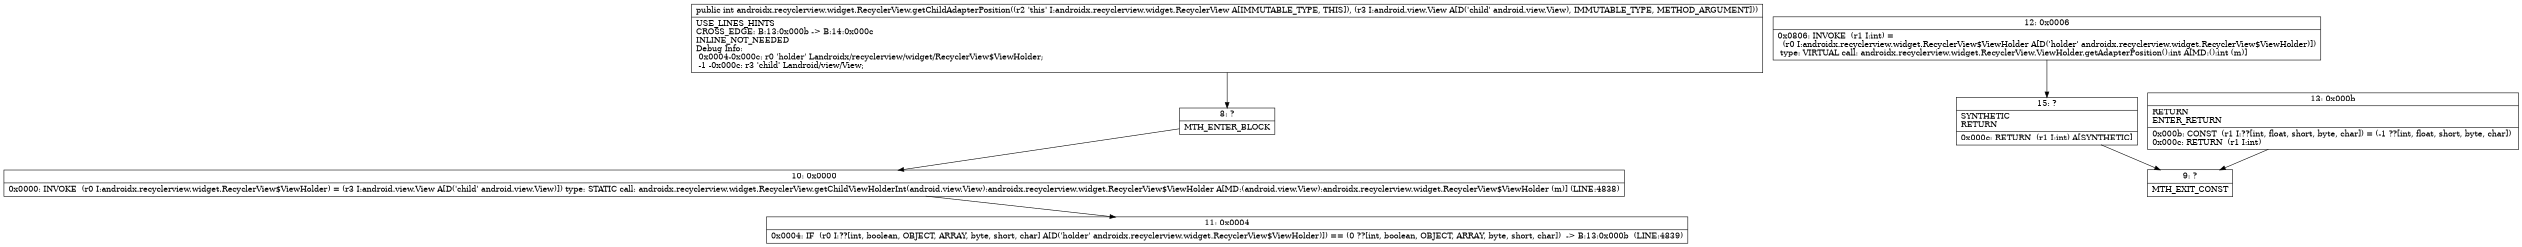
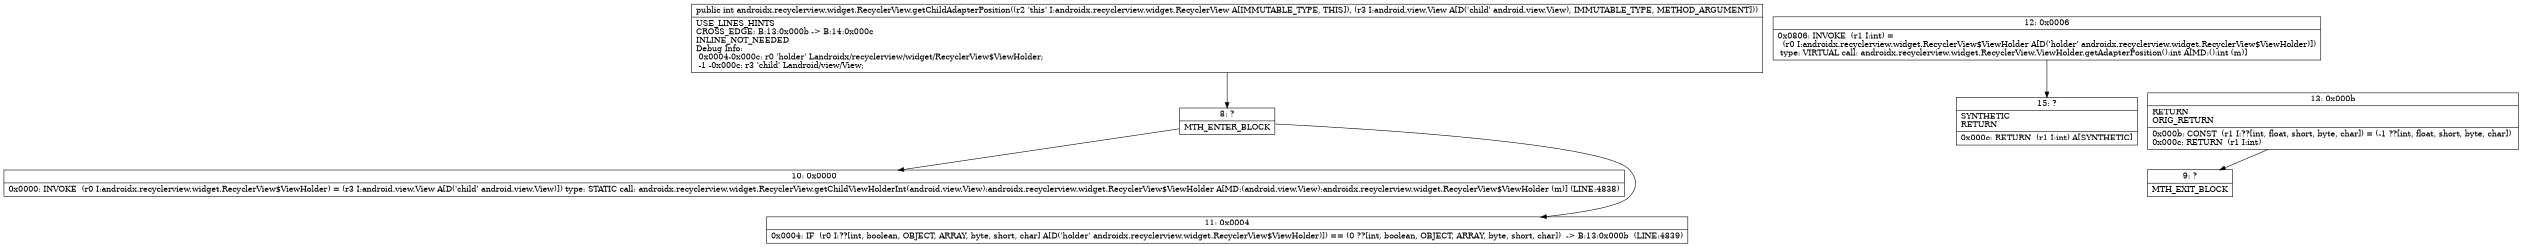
(2187, 121) -> (2183, 121)
(2128, 156) -> none
(2190, 190) -> (2190, 190)
(1018, 206) -> (1512, 143)
